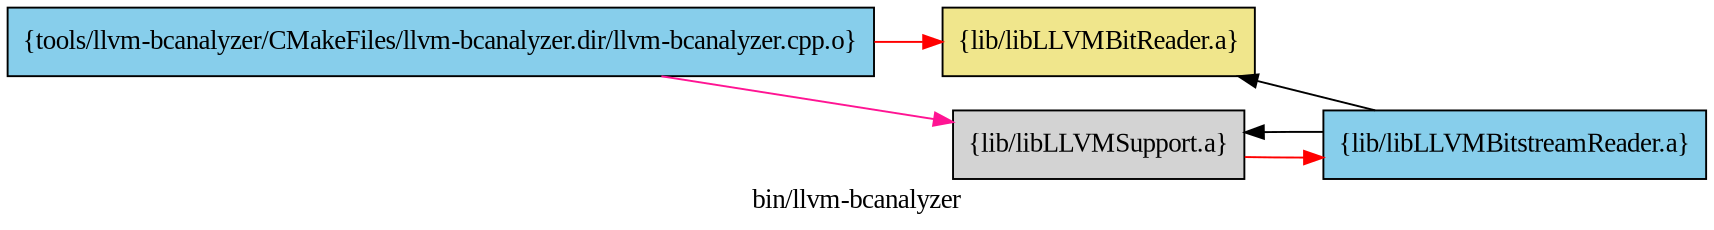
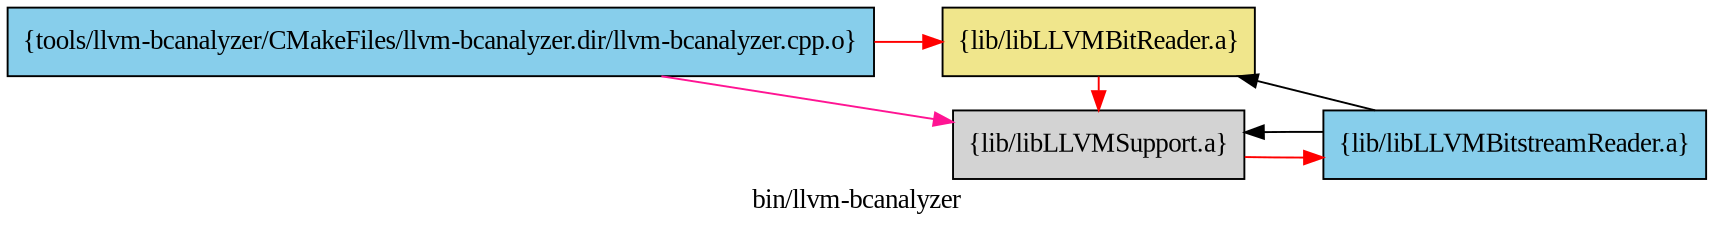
none -> (1099, 84)
